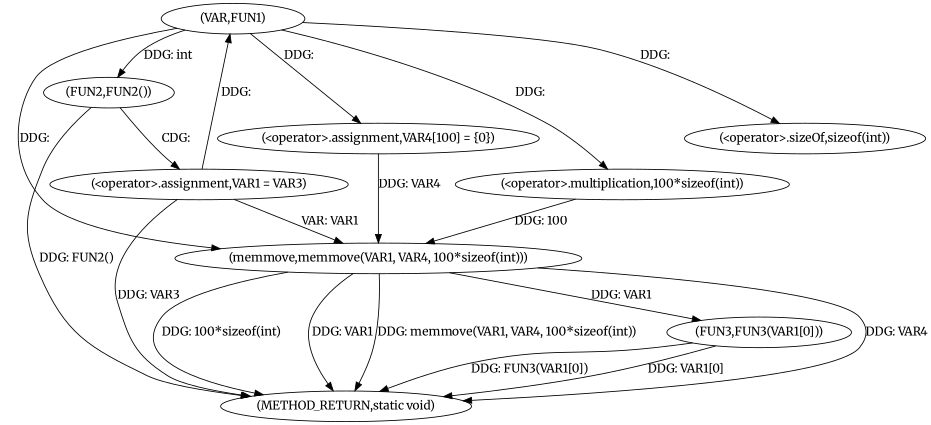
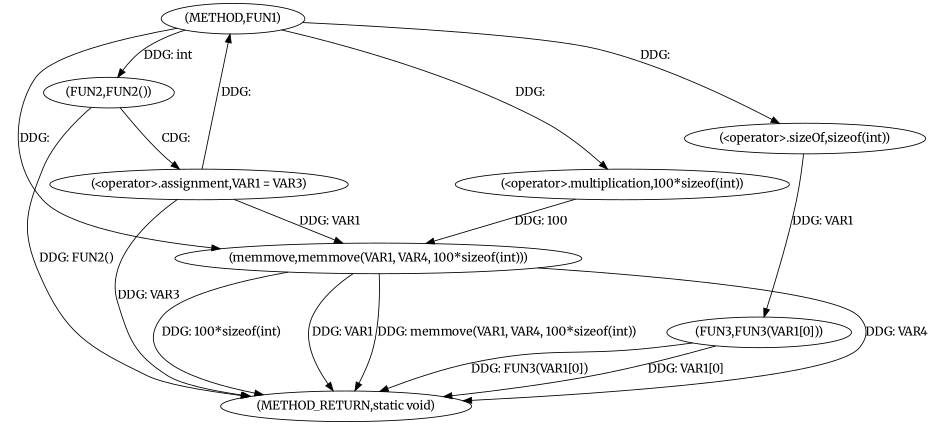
(233, 19) -> (233, 19)
(378, 139) -> none
(330, 221) -> (330, 221)
(571, 296) -> (789, 232)
